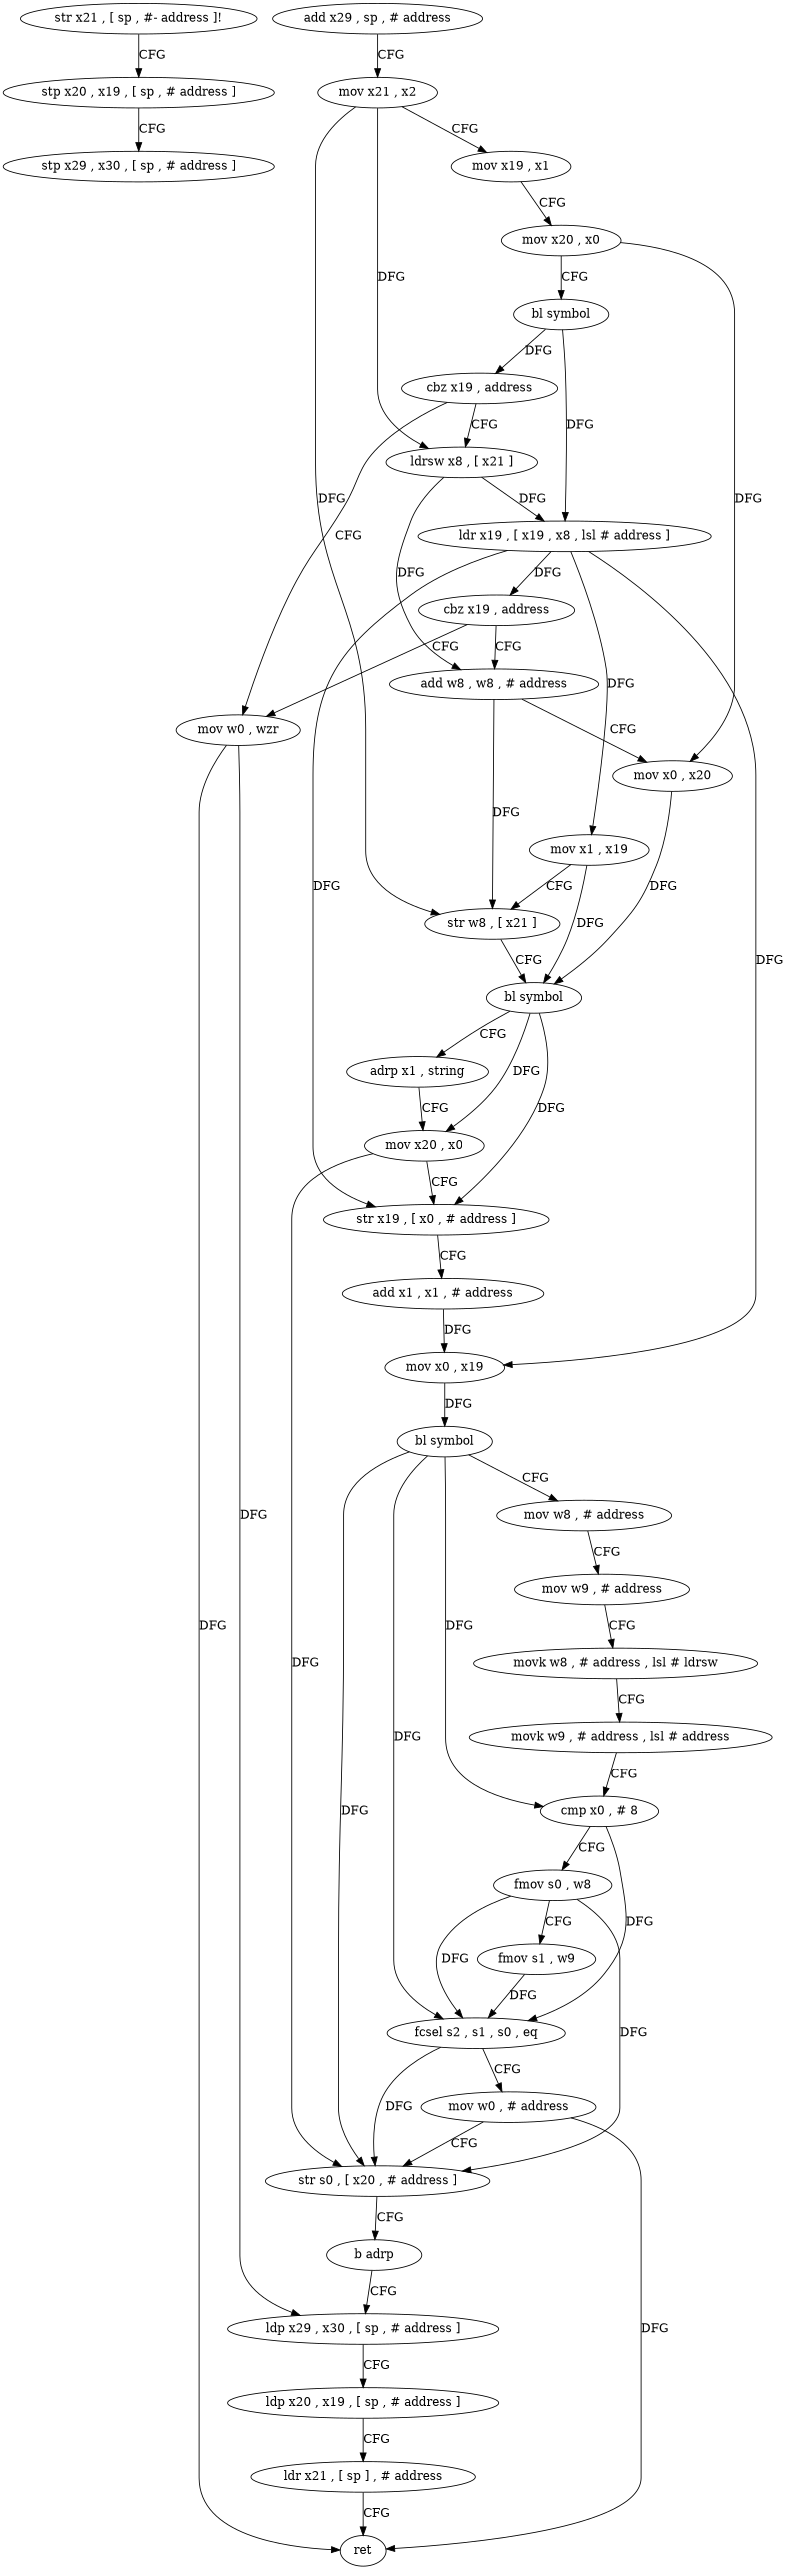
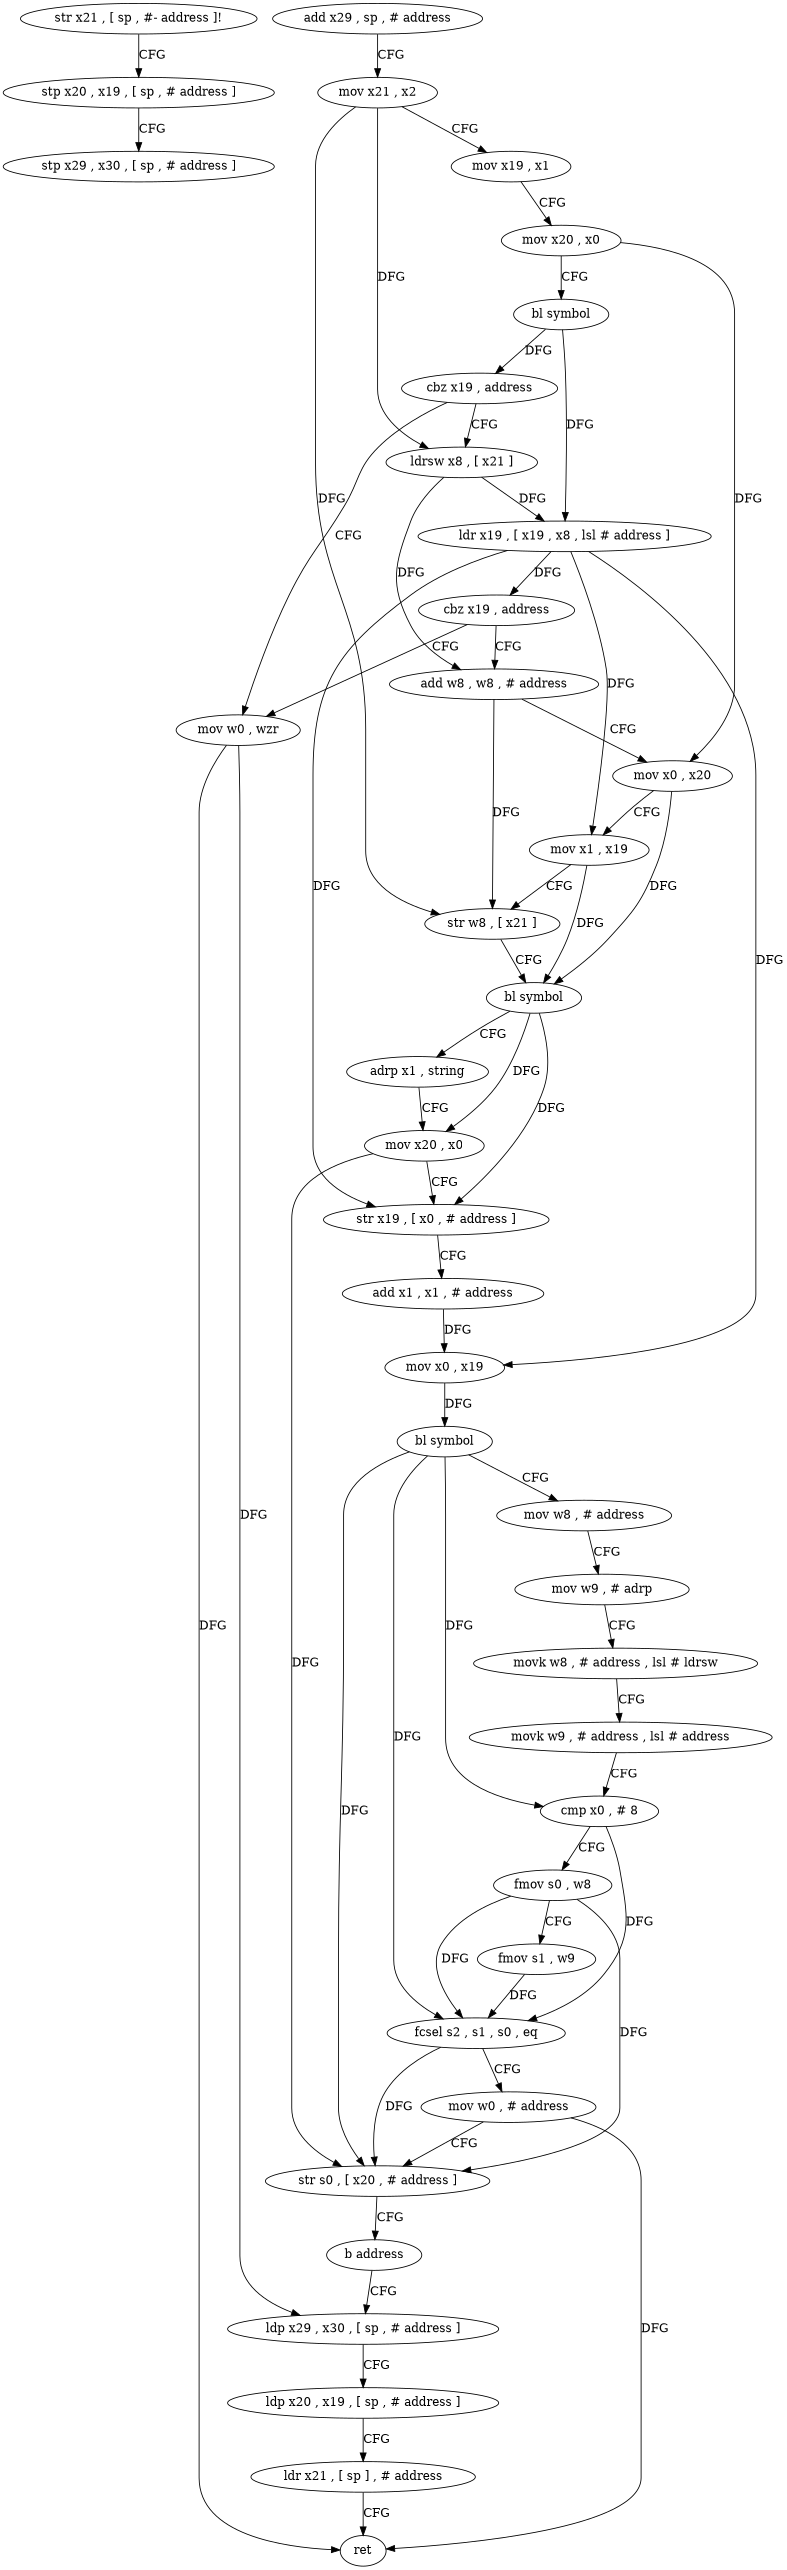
none -> (631, 809)
(602, 1590) -> (602, 1590)
(374, 2255) -> (374, 2255)
